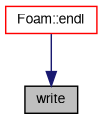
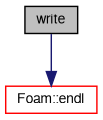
(51, 53) -> (51, 53)
